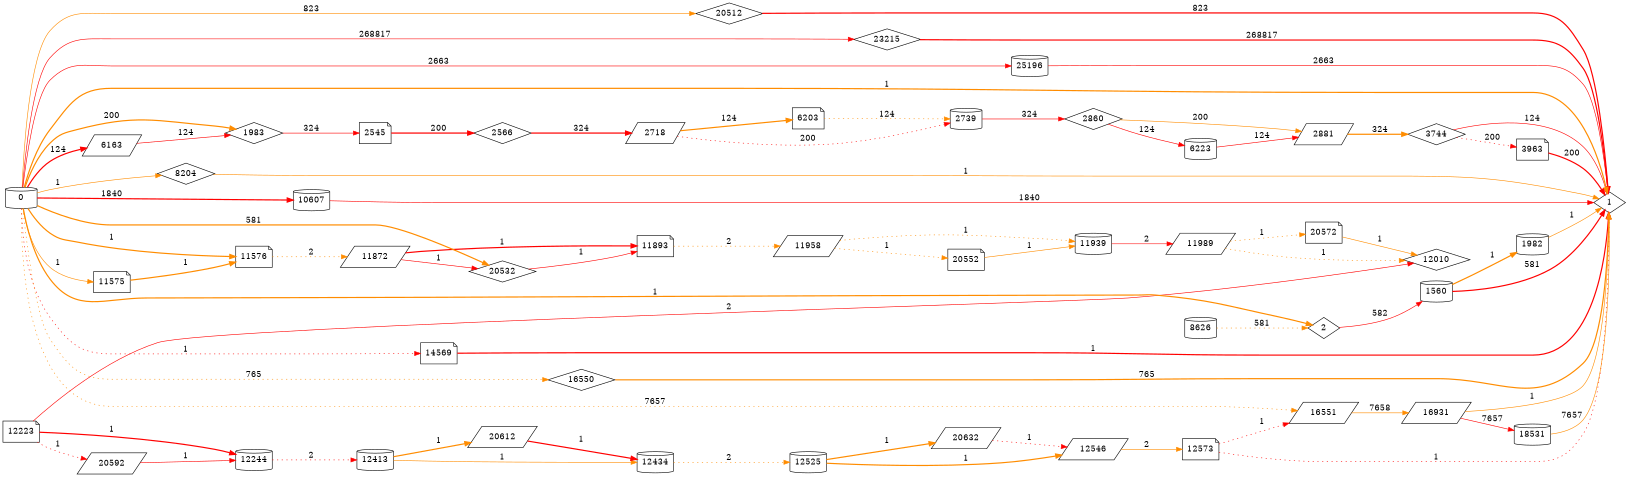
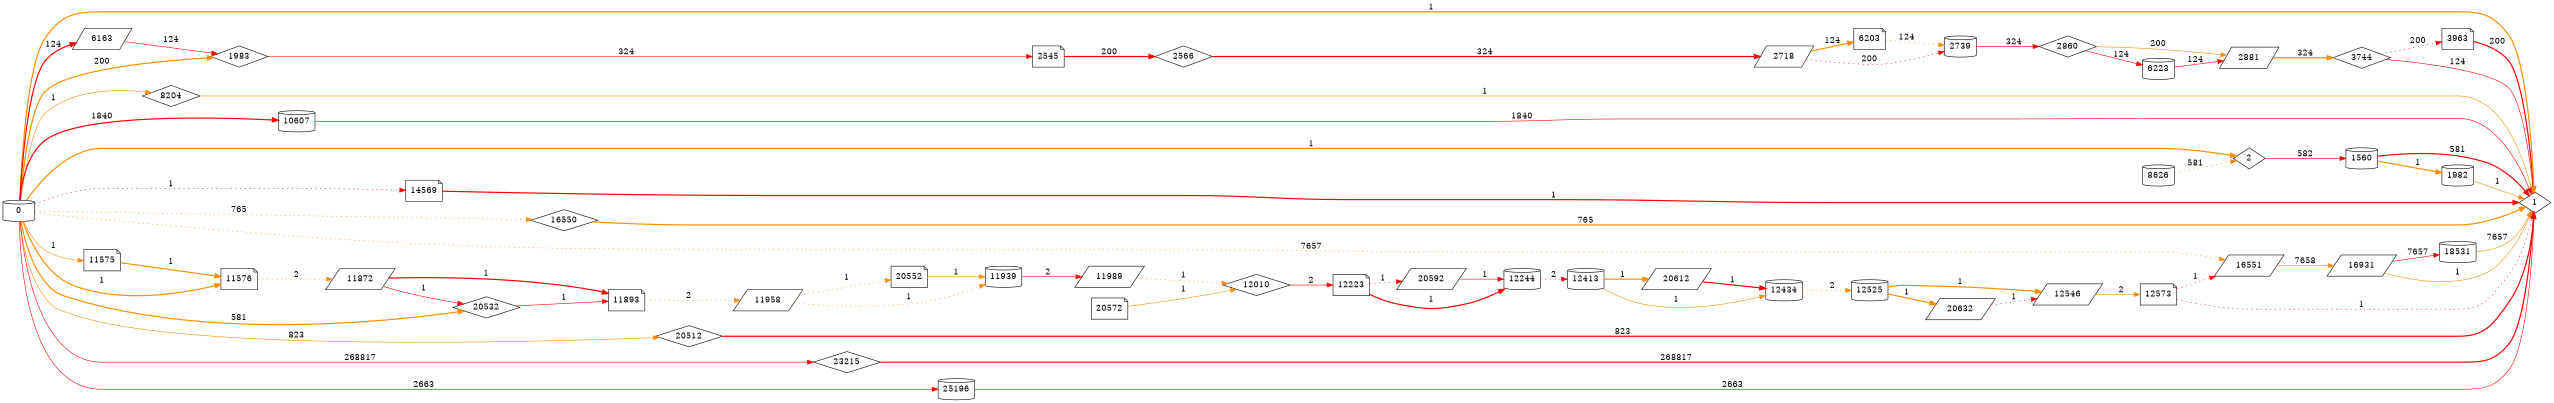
(1265, 238) -> none
(709, 313) -> (1309, 285)
